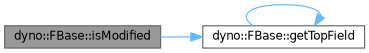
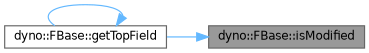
(176, 37) -> (182, 37)
